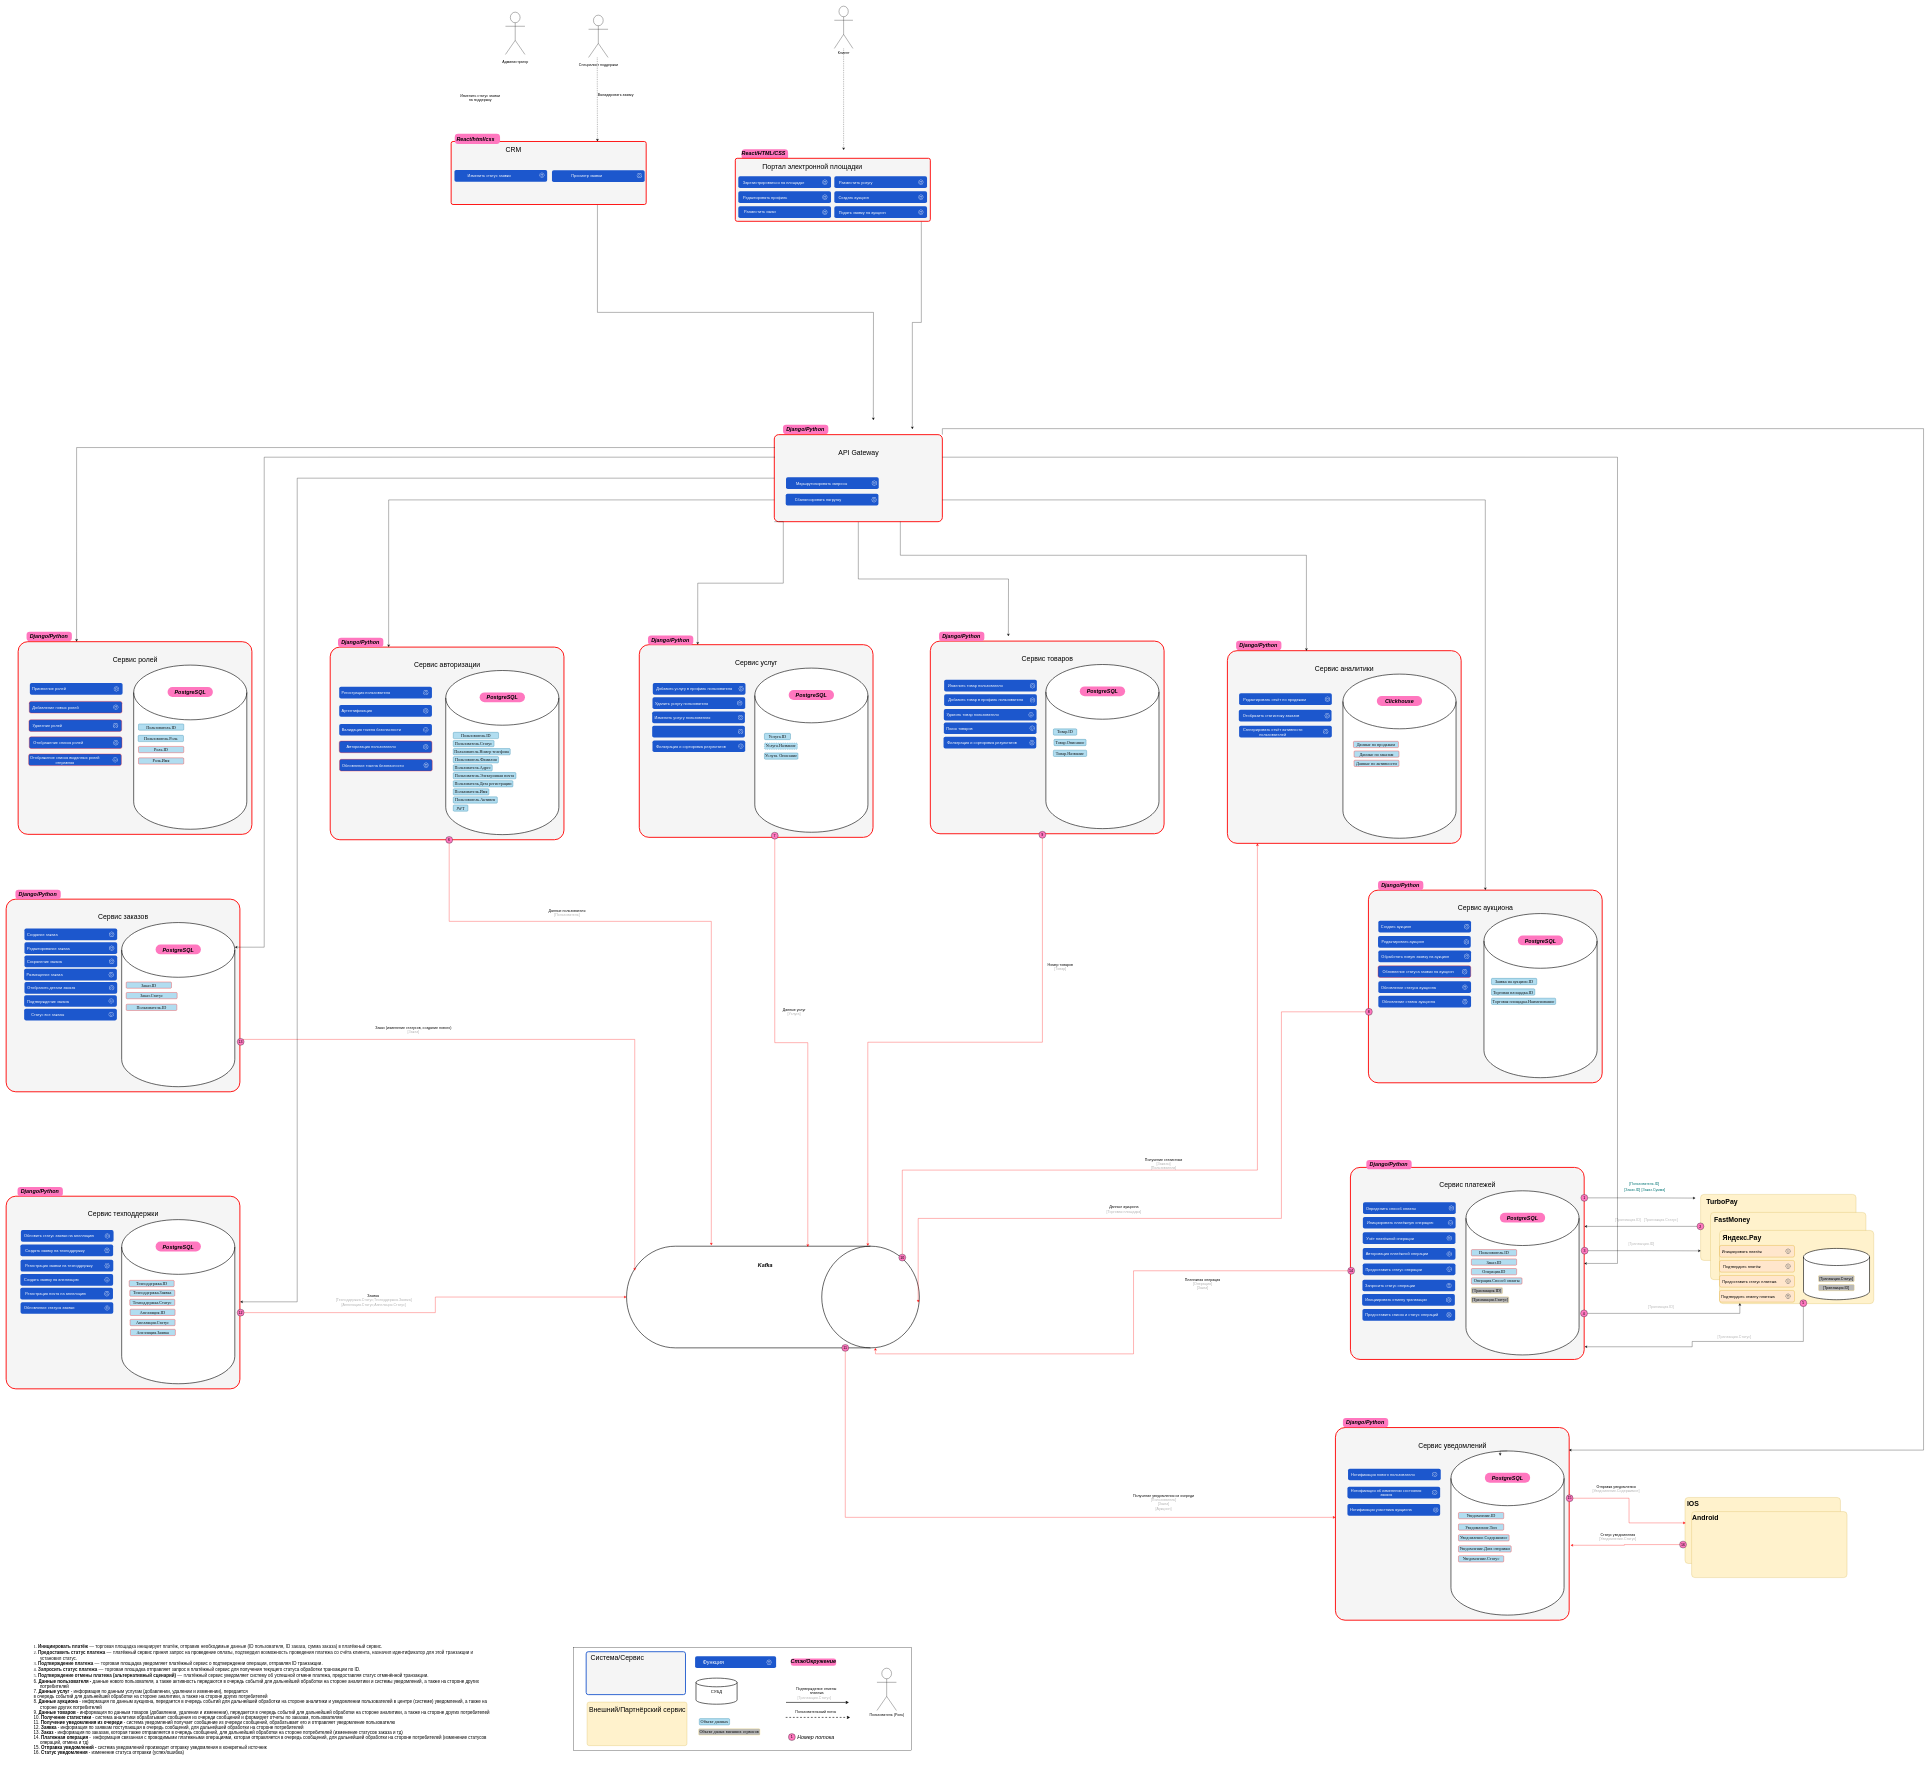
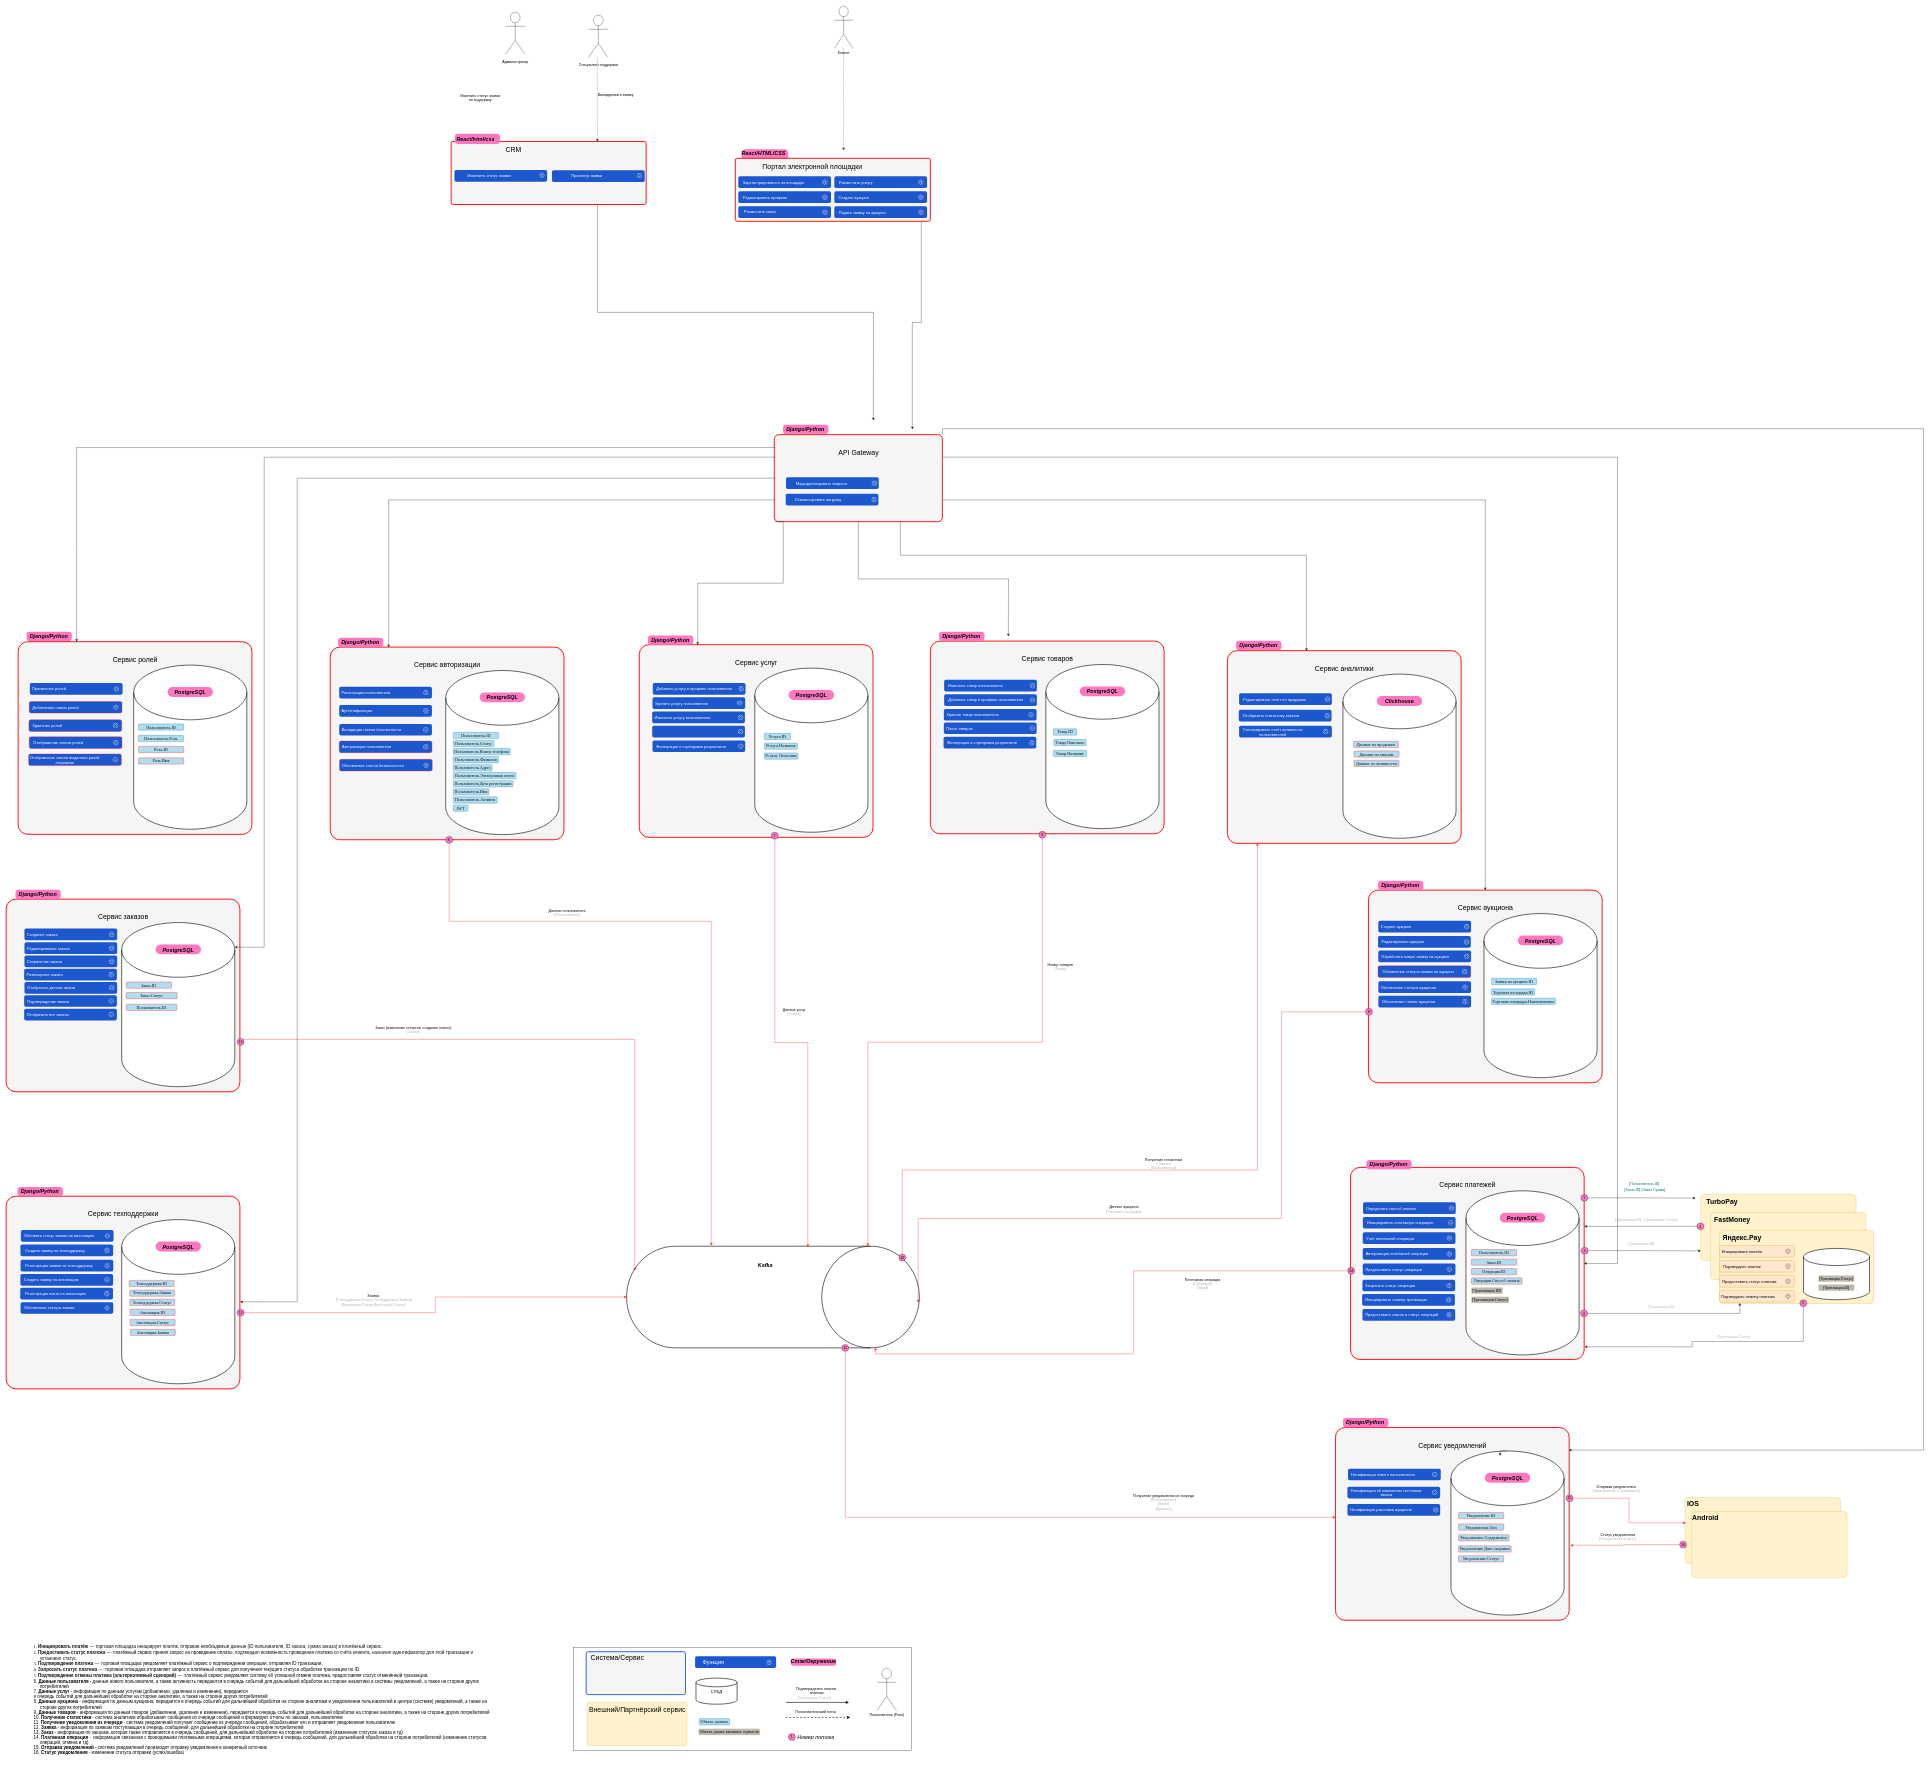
(781, 746) -> (781, 746)
(371, 747) -> (367, 747)
(48, 1014) -> (48, 1014)
